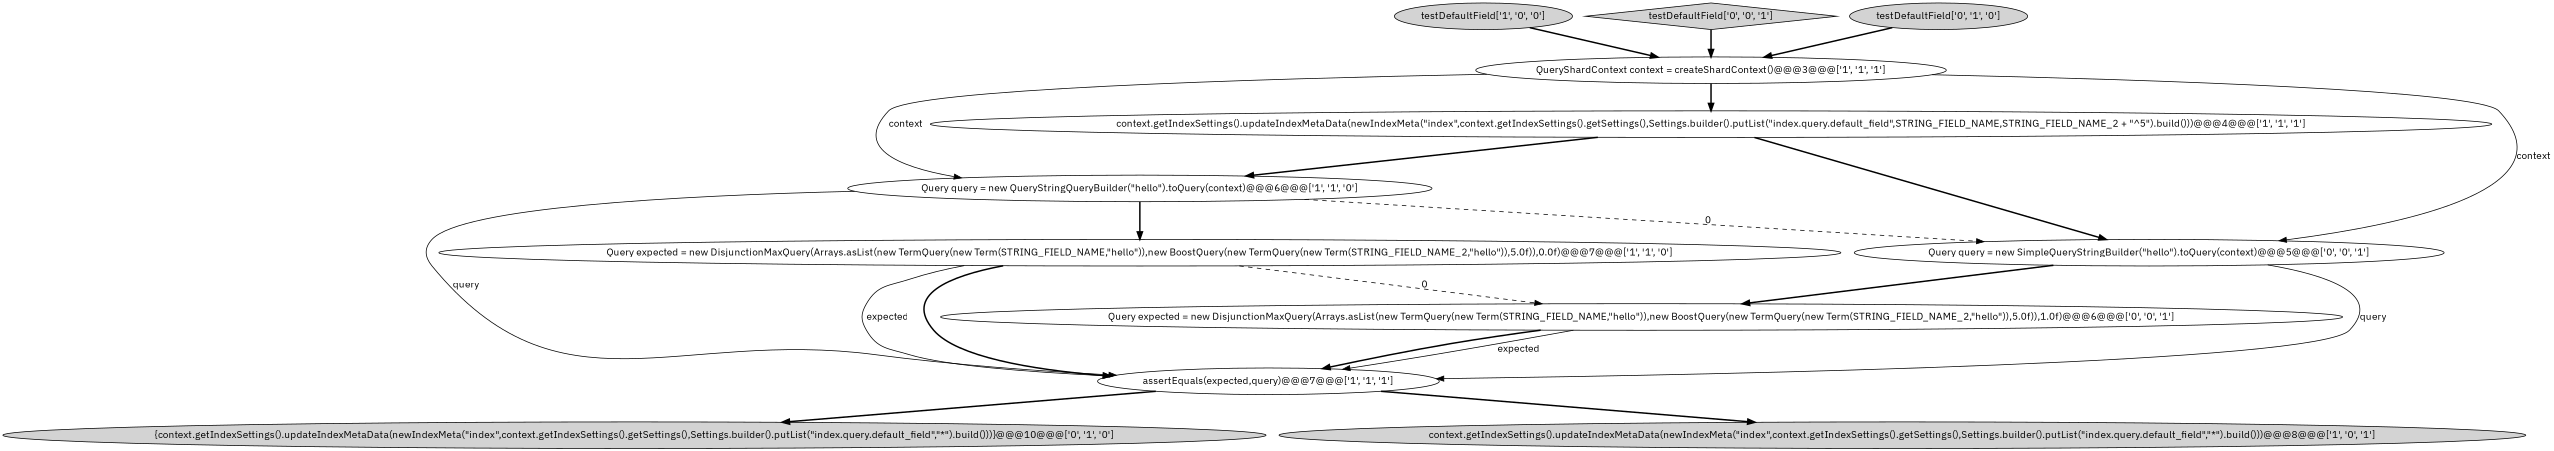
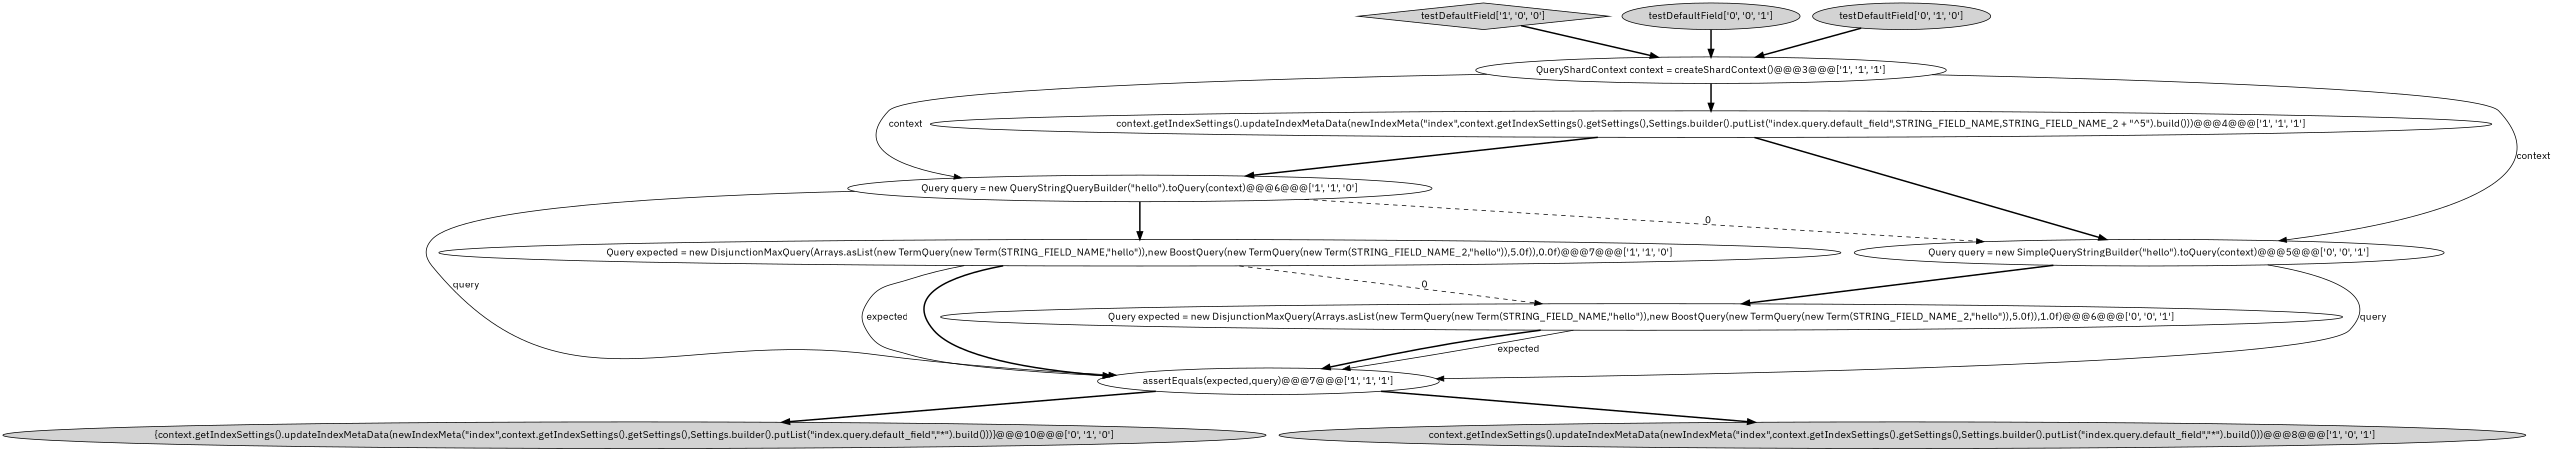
(1483, 16) -> (1483, 16)
(1711, 16) -> (1711, 16)
